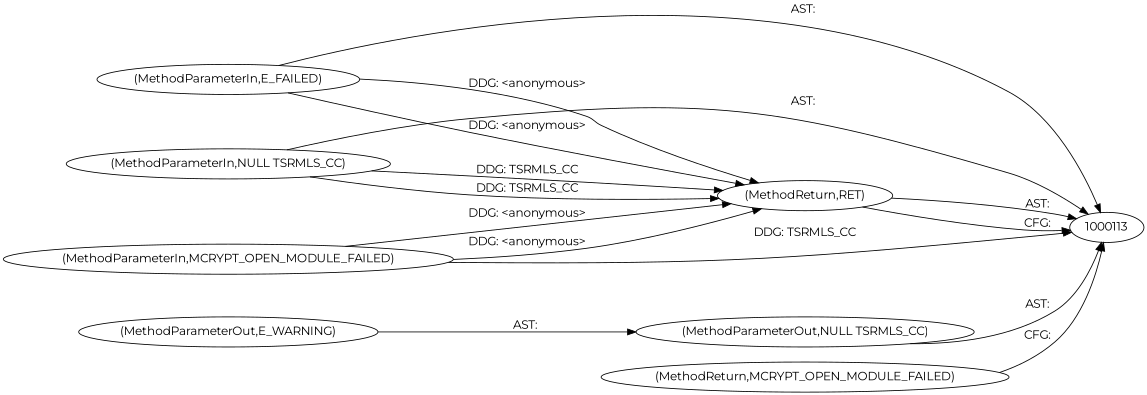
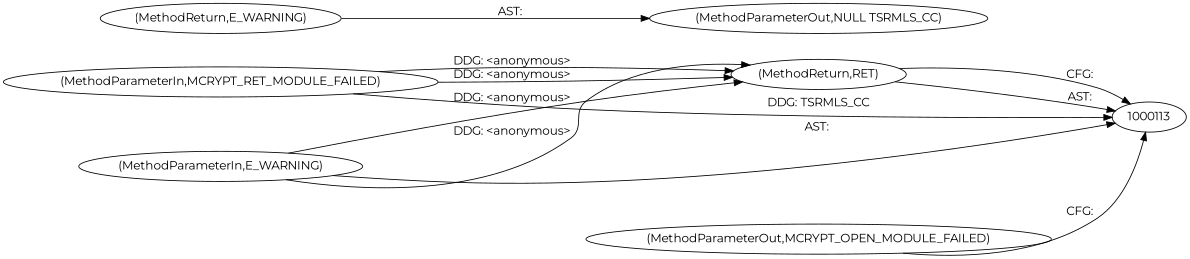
(228, 79) -> (221, 166)
(228, 164) -> none
(228, 259) -> (221, 82)
(1022, 327) -> none
(228, 332) -> (221, 18)
(805, 377) -> (819, 239)
